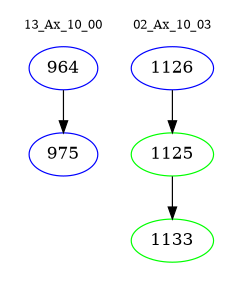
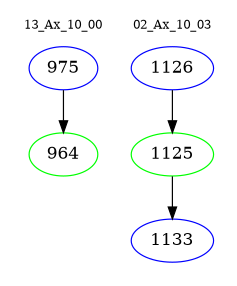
(63, 68) -> (63, 154)
(63, 105) -> (63, 105)
(172, 241) -> (172, 241)
